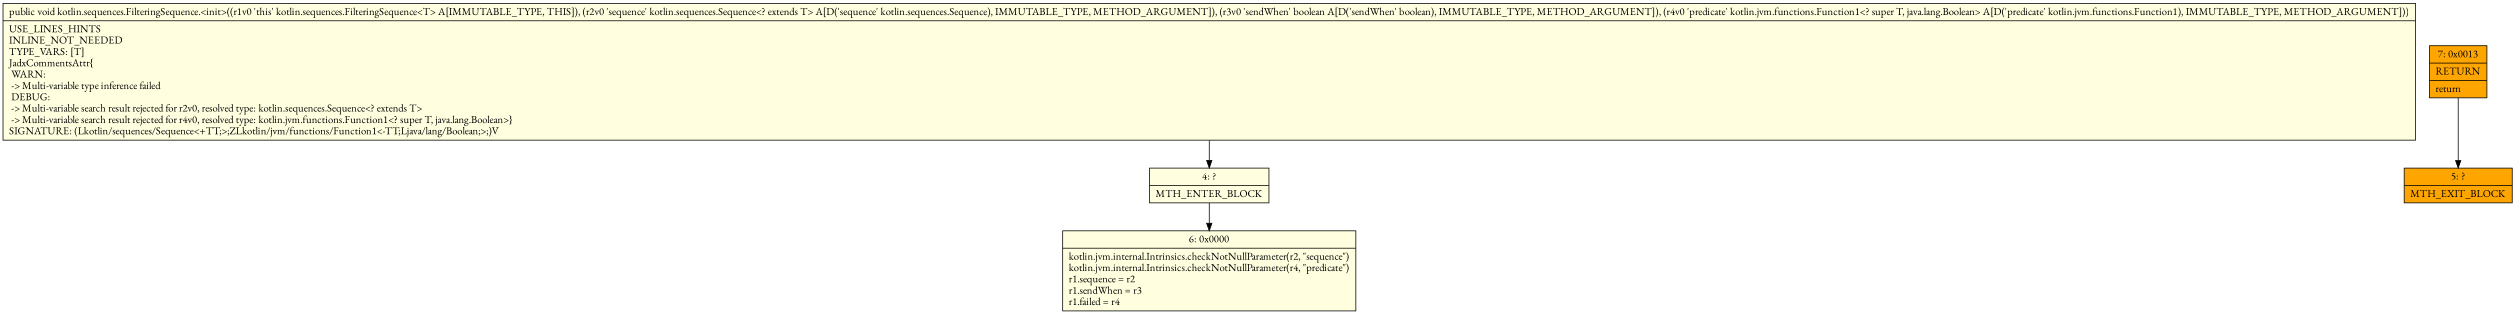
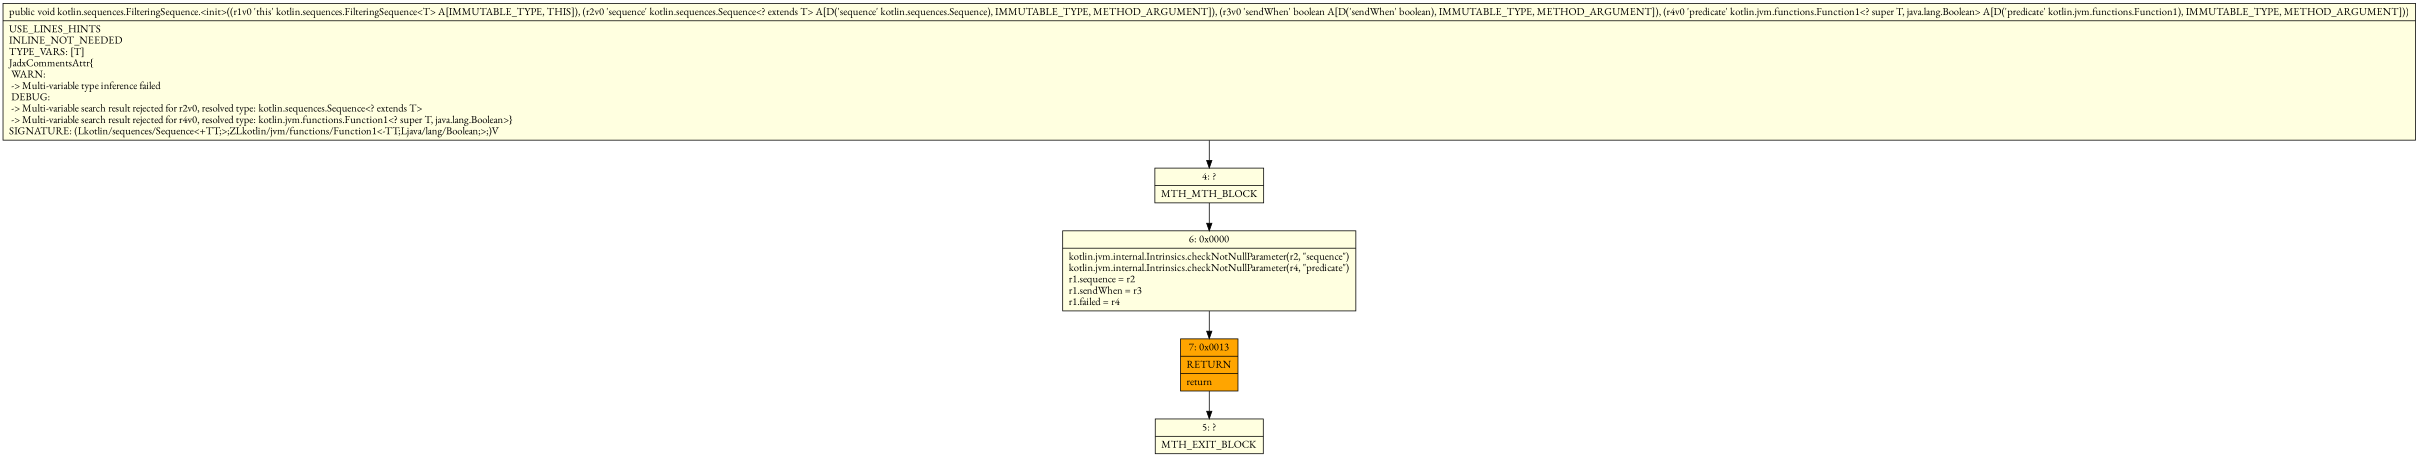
(2458, 185) -> (1209, 436)
(1209, 194) -> (1209, 194)
none -> (1209, 321)
